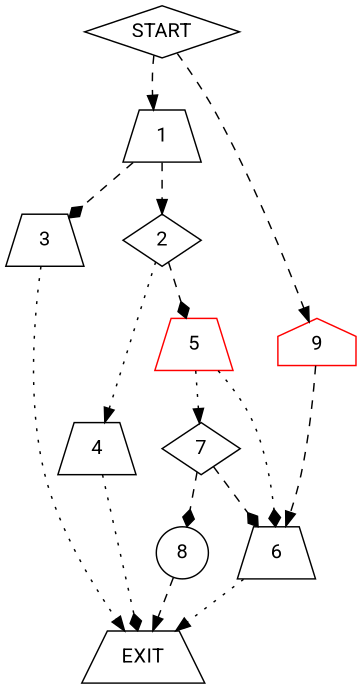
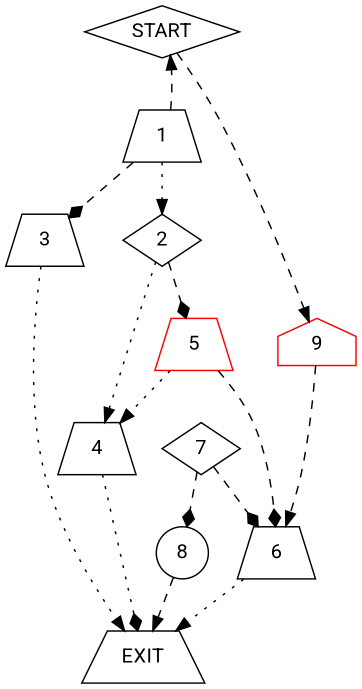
(152, 75) -> (172, 90)
(162, 181) -> (162, 181)
(197, 390) -> (150, 392)
(258, 435) -> (258, 435)
